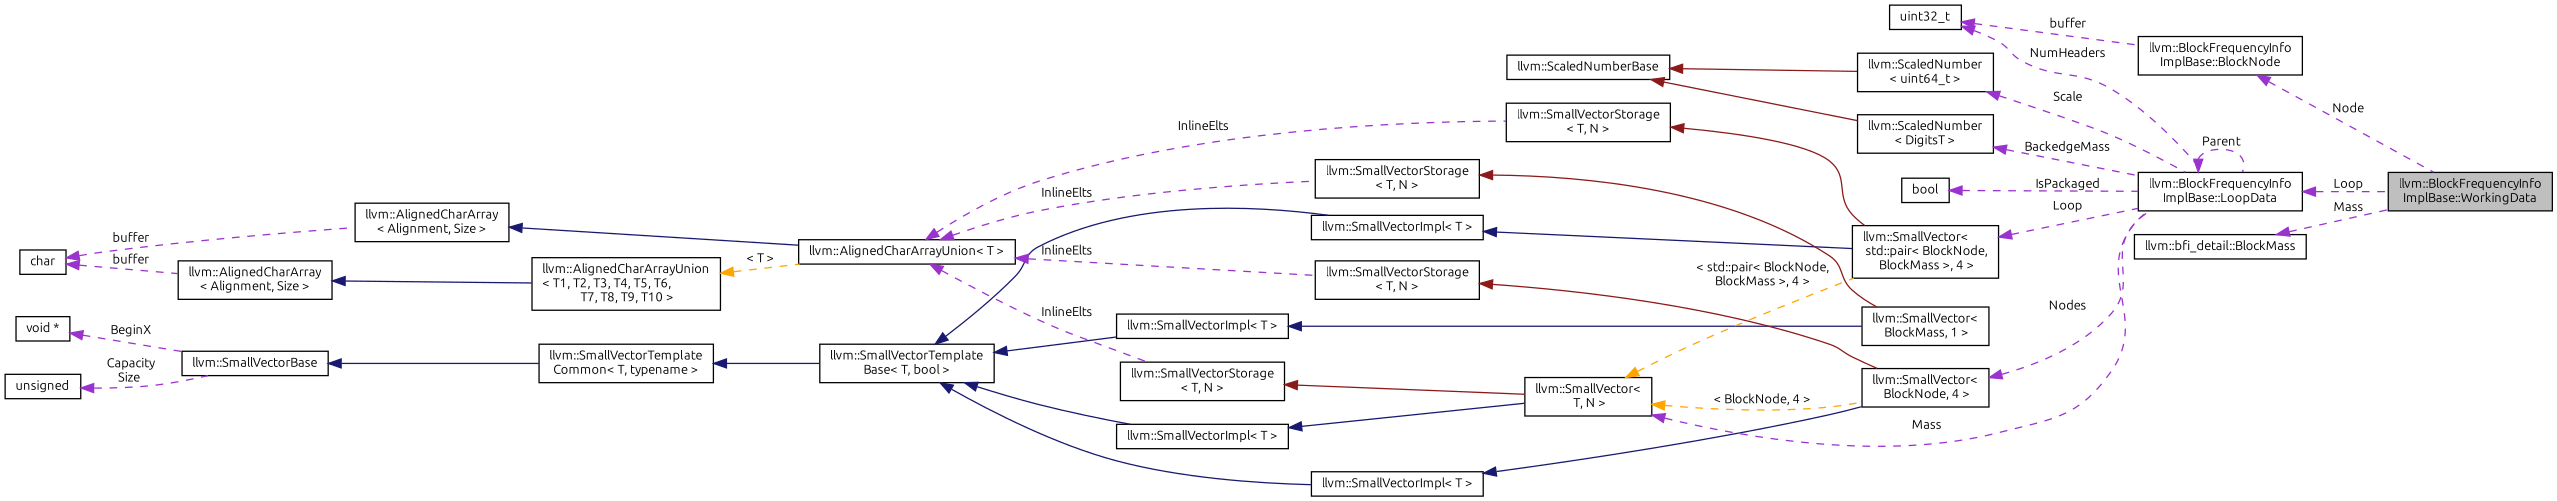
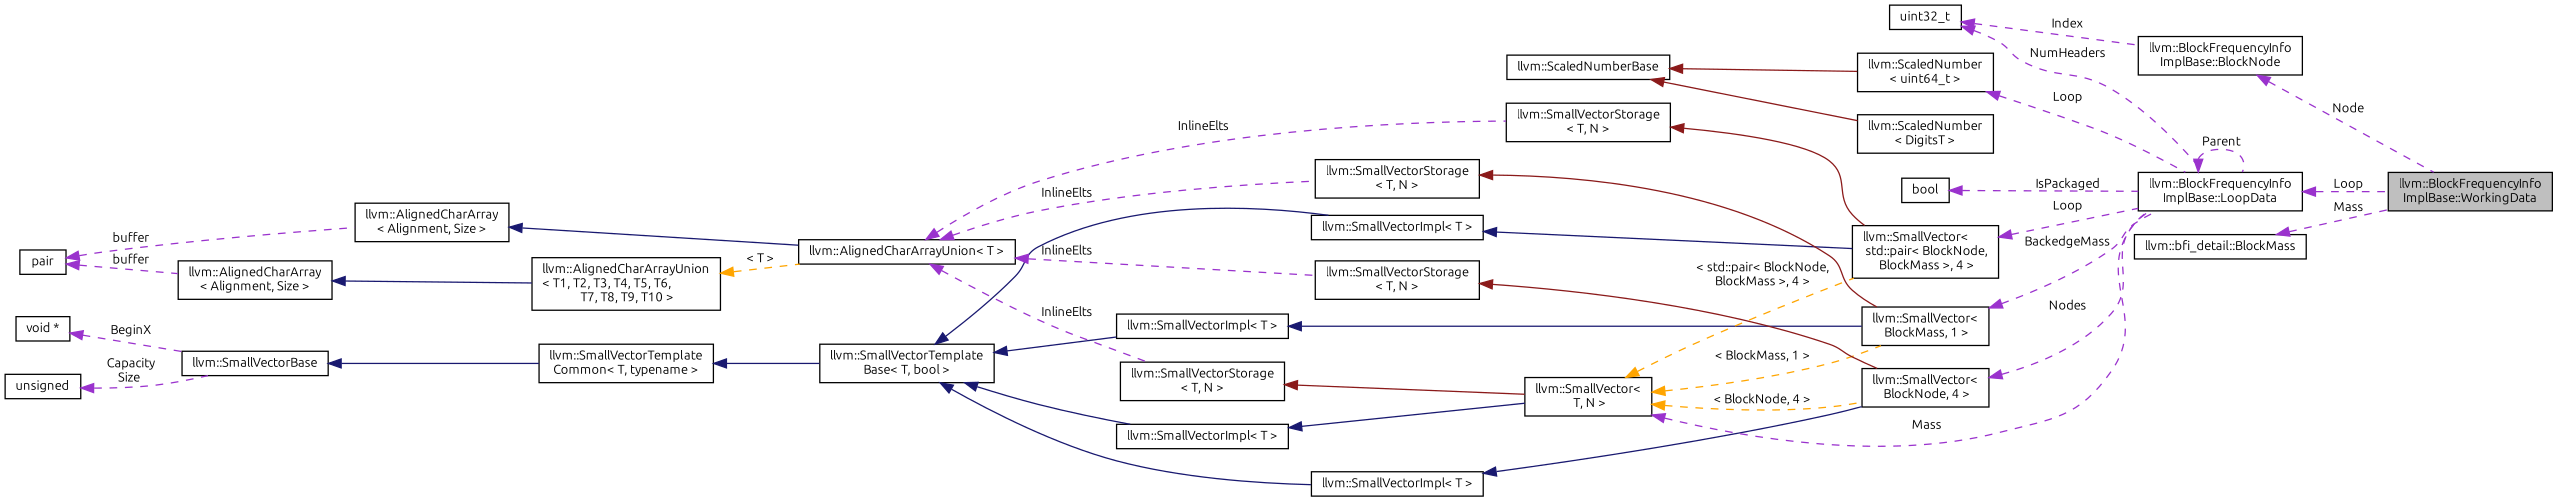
(2066, 24) -> (2066, 24)
(2066, 97) -> (2066, 97)
(2072, 163) -> (2085, 266)
(43, 262) -> (43, 262)
none -> (1775, 375)
